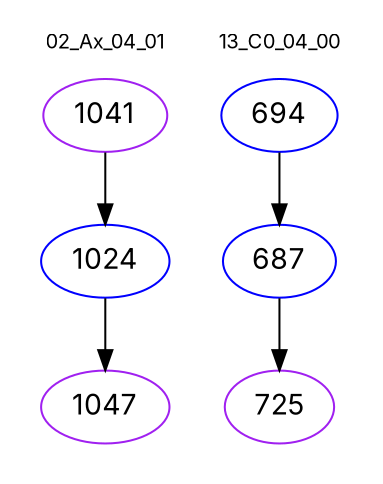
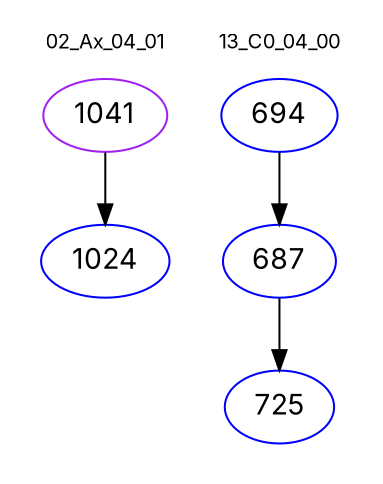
(105, 407) -> none
(279, 407) -> (279, 407)
